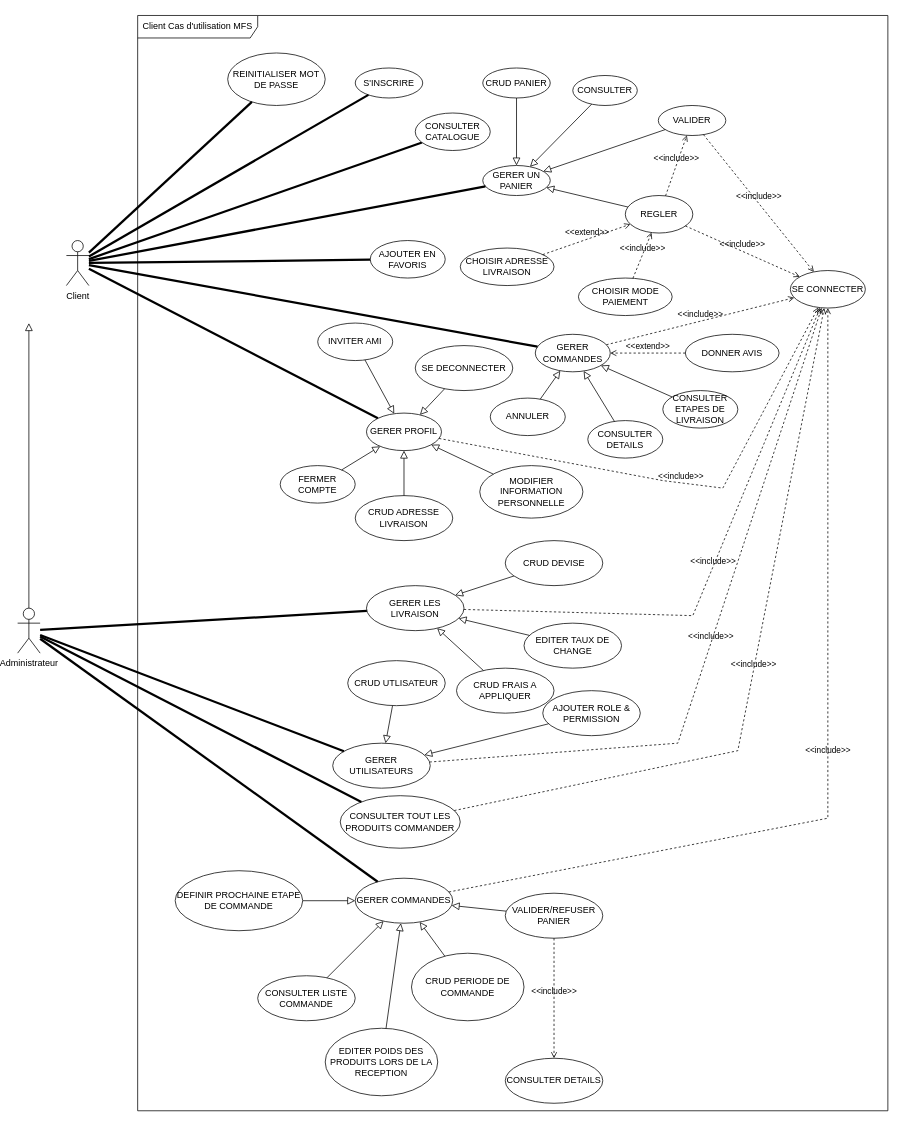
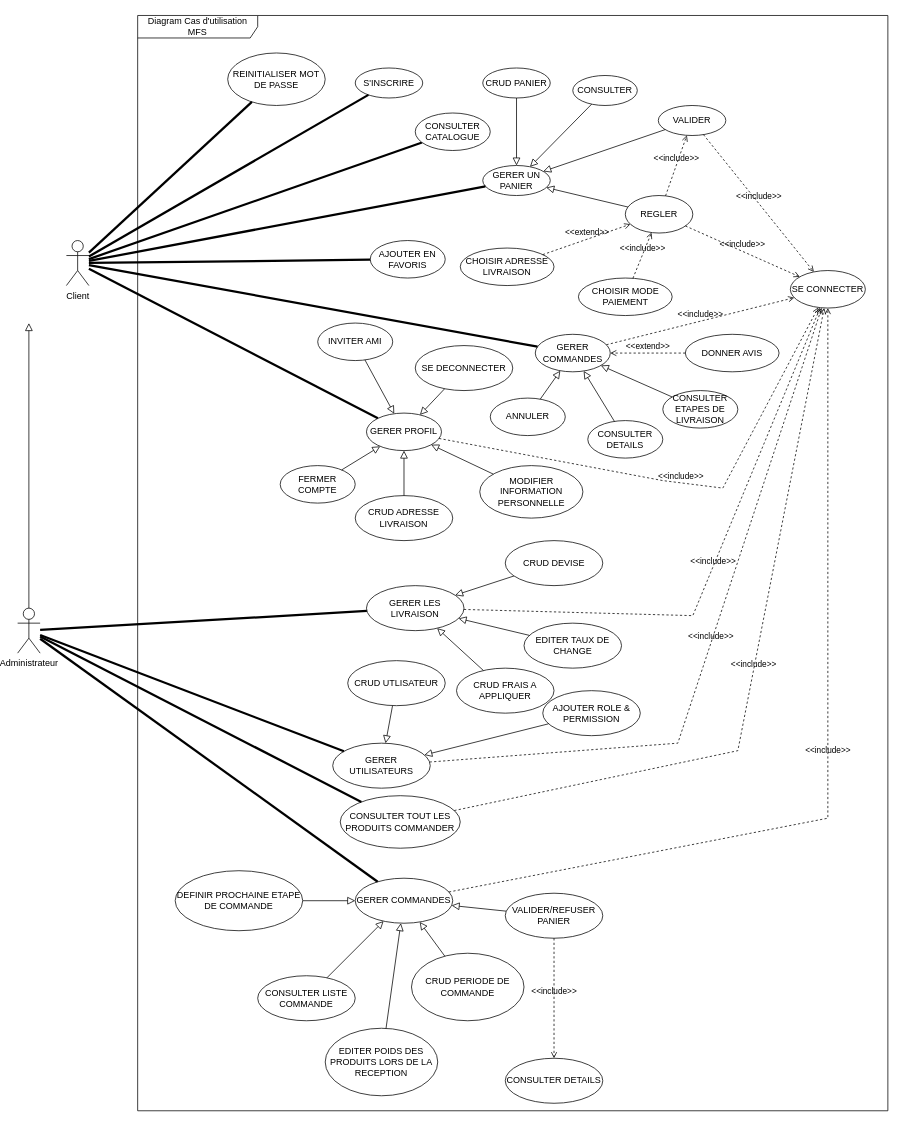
(198, 27) -> (198, 27)
